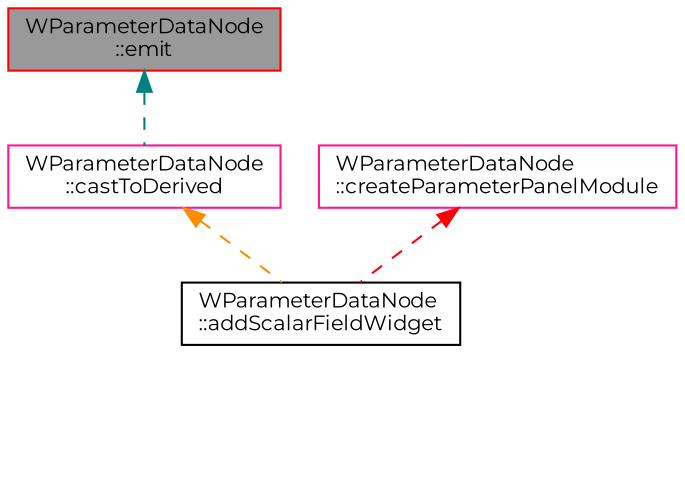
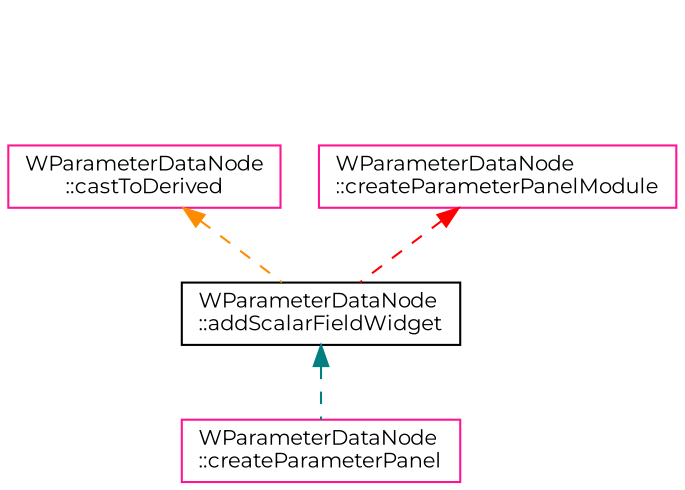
(144, 39) -> none
none -> (321, 451)
